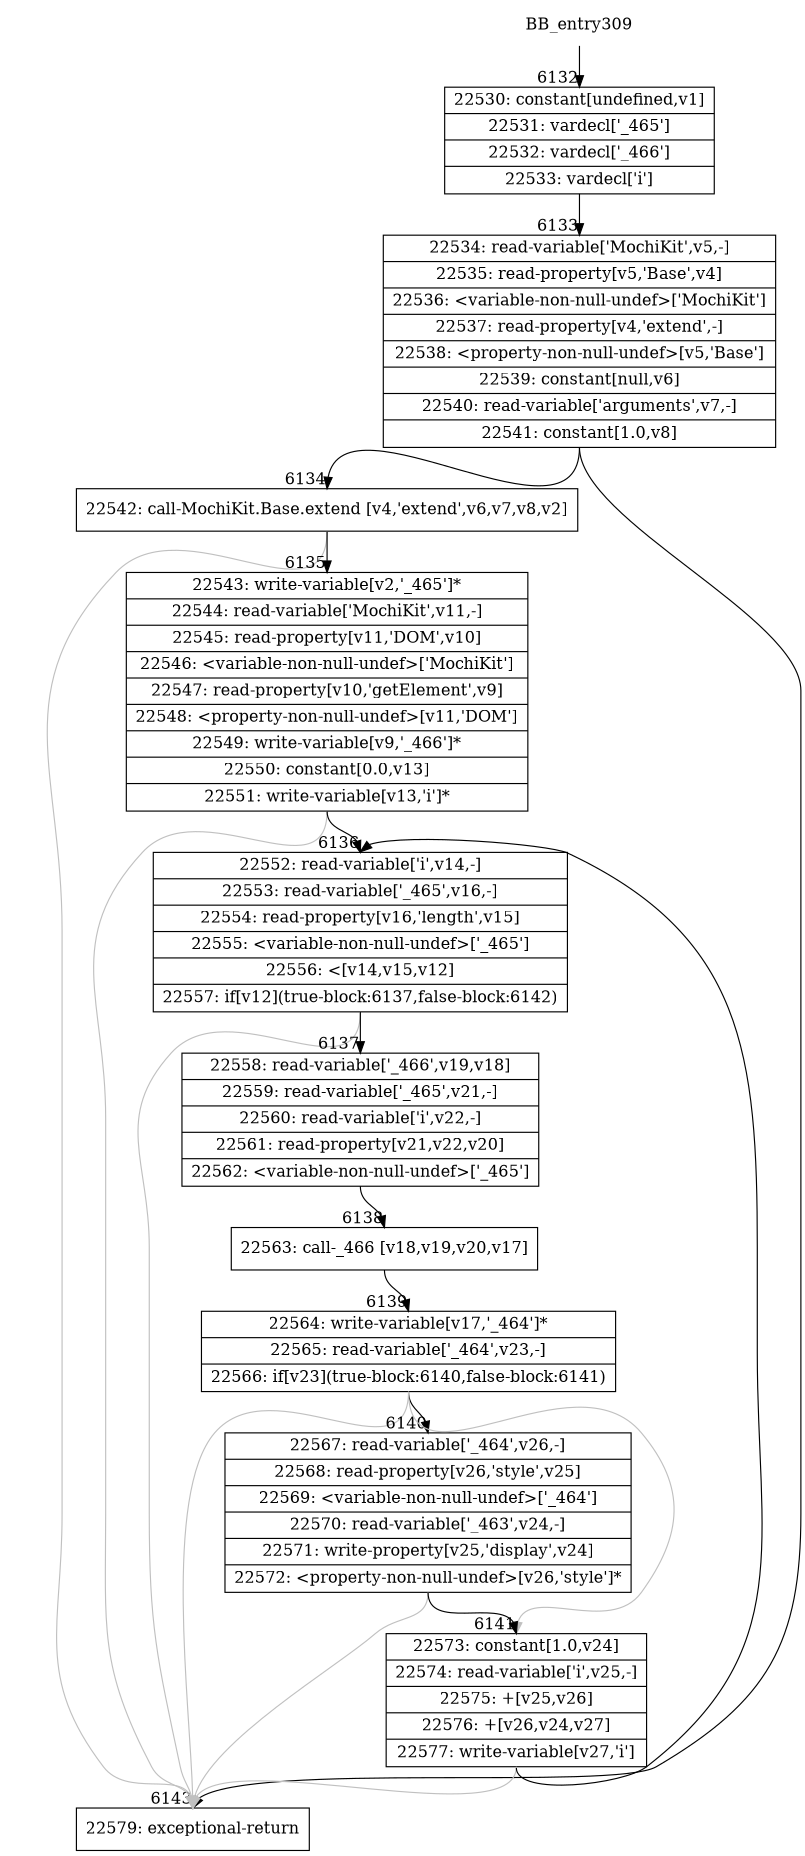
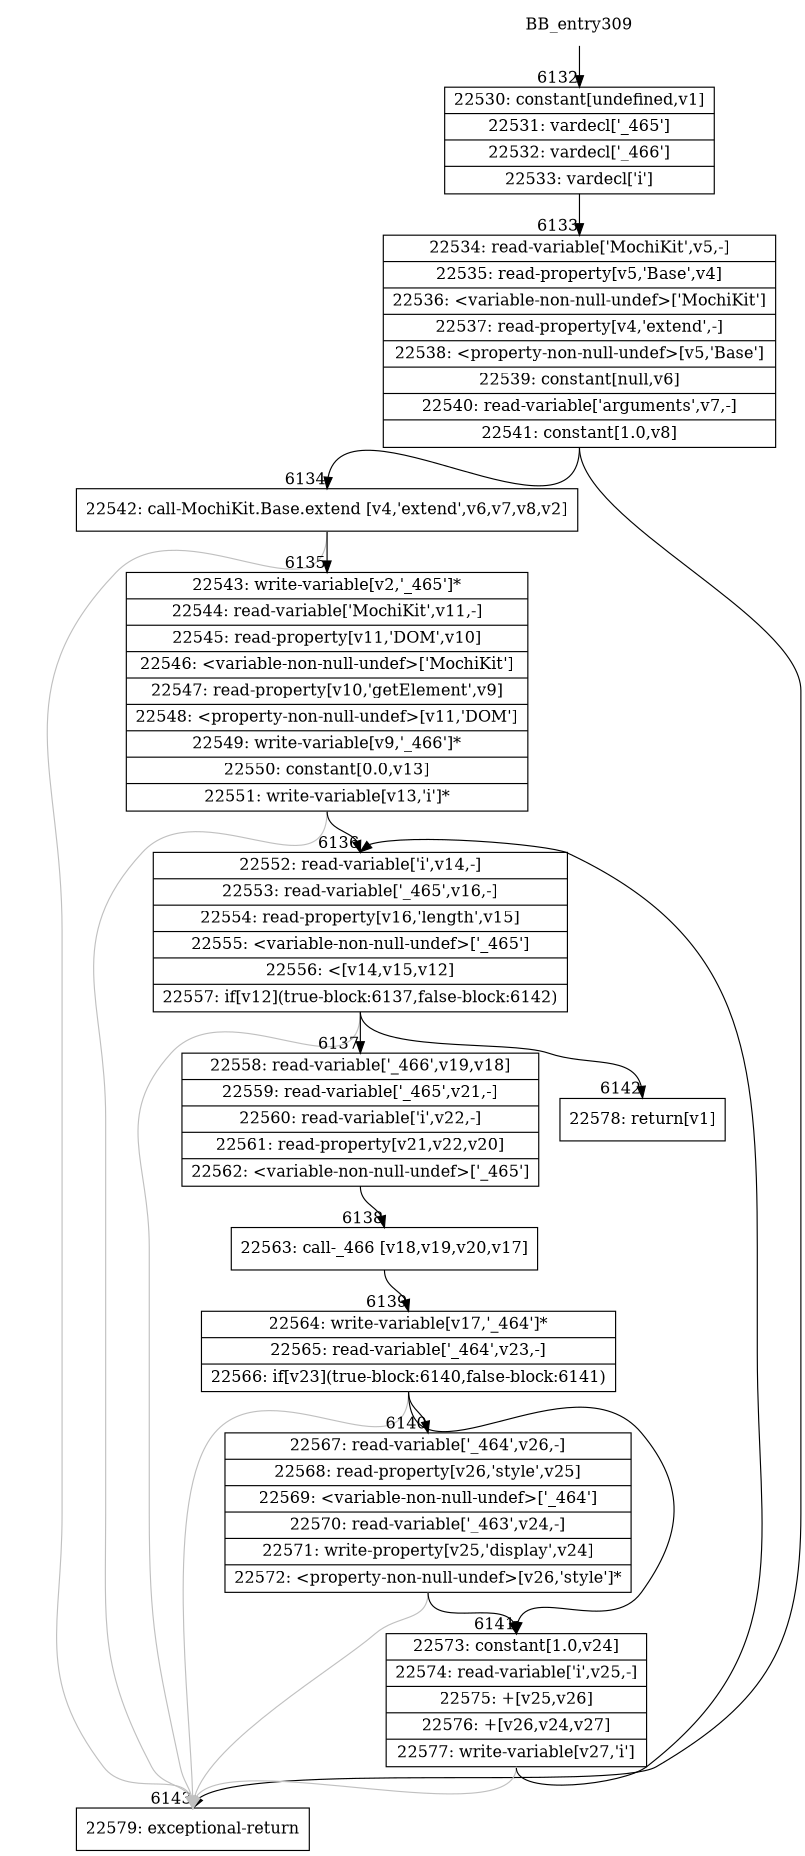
none -> (643, 1120)
(654, 1450) -> (654, 1450)
